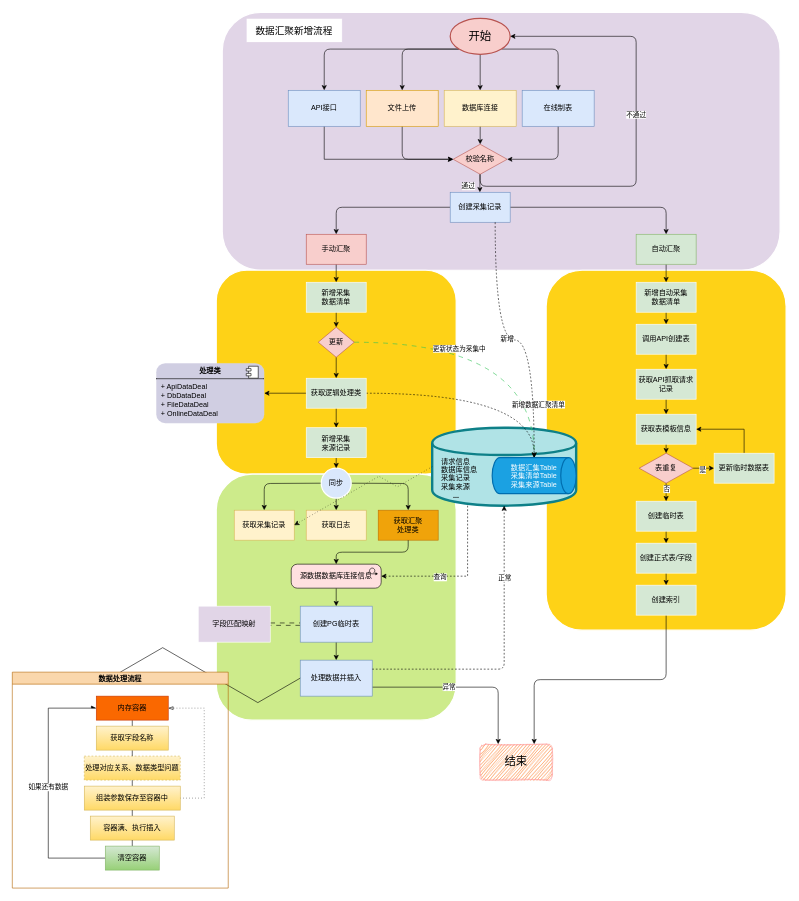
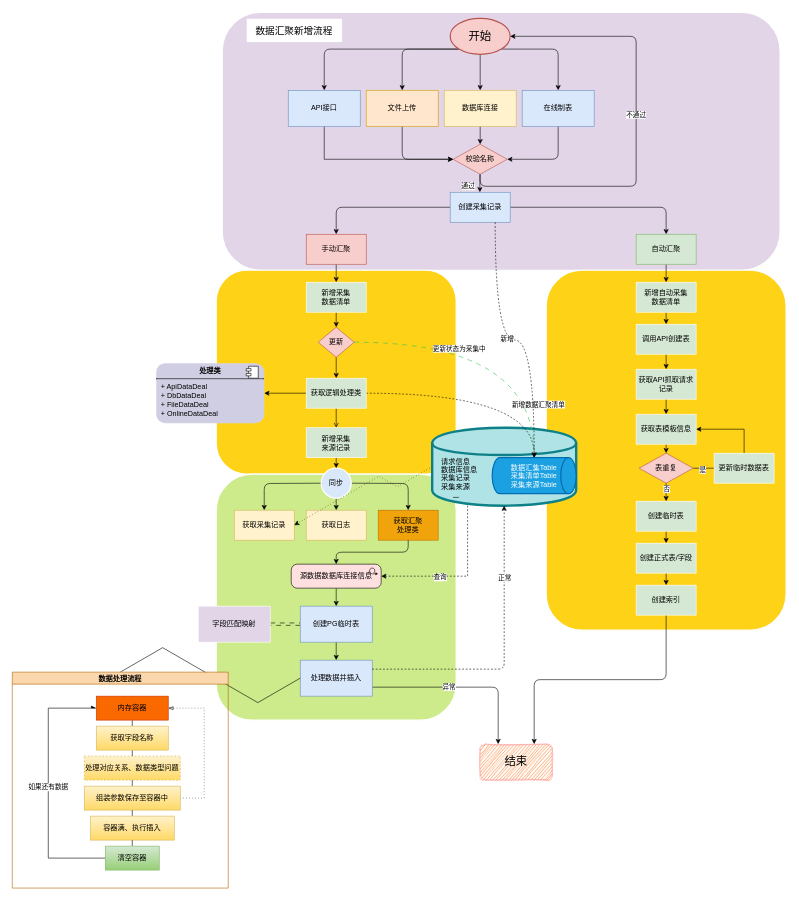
(336, 422) -> (336, 423)
(708, 468) -> (710, 468)
